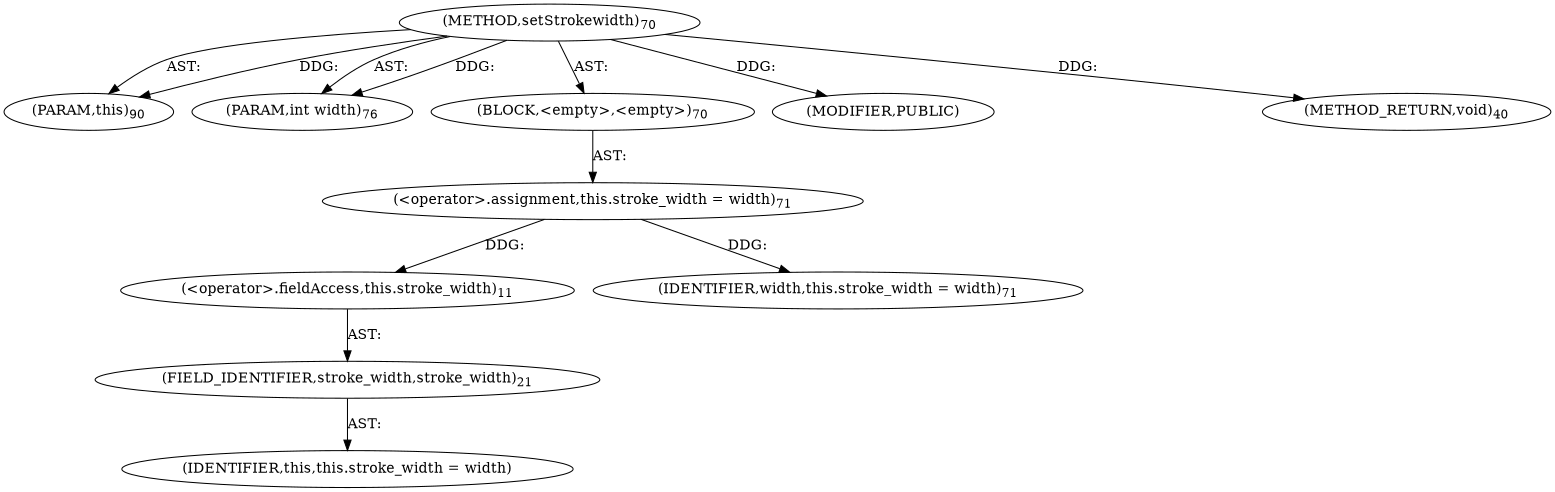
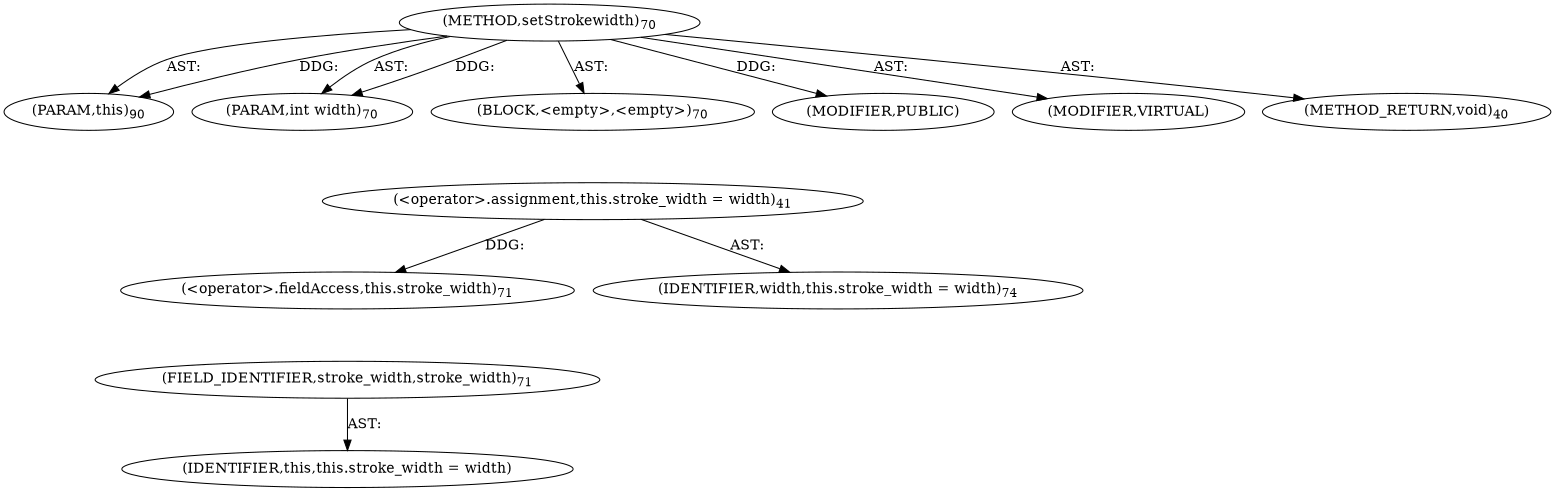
(1080, 67) -> (1080, 67)
(371, 110) -> (371, 110)
none -> (1129, 112)
(593, 151) -> none
(784, 200) -> (784, 200)
(750, 246) -> (750, 246)
(506, 289) -> (506, 289)
(1010, 289) -> (1010, 289)
(347, 330) -> none
(525, 378) -> (525, 378)
